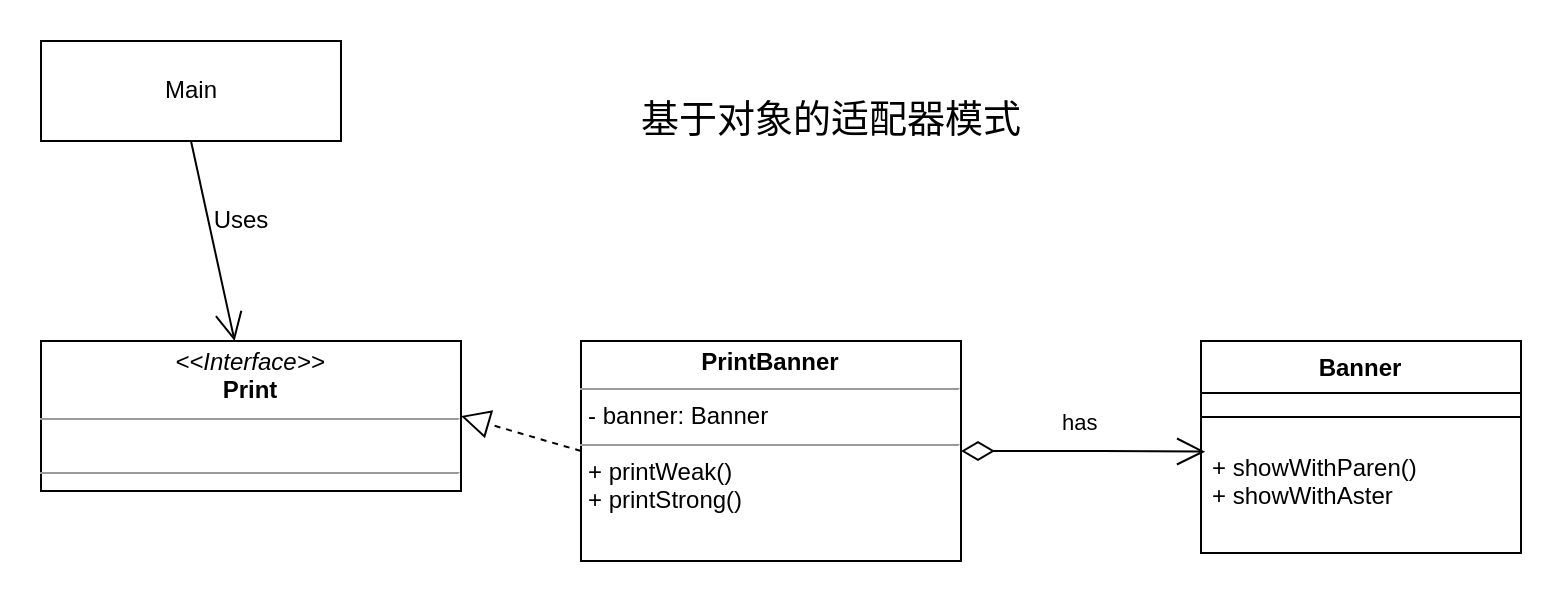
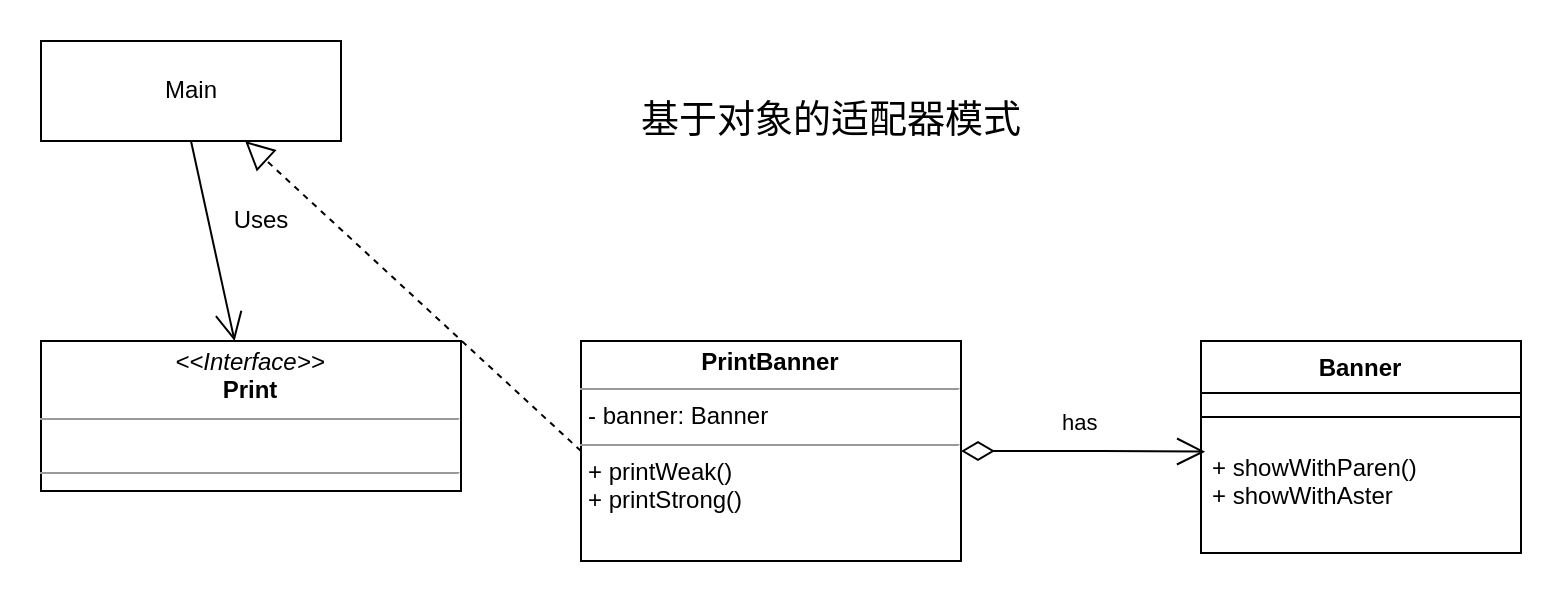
(241, 221) -> (261, 221)
(535, 437) -> (423, 306)
